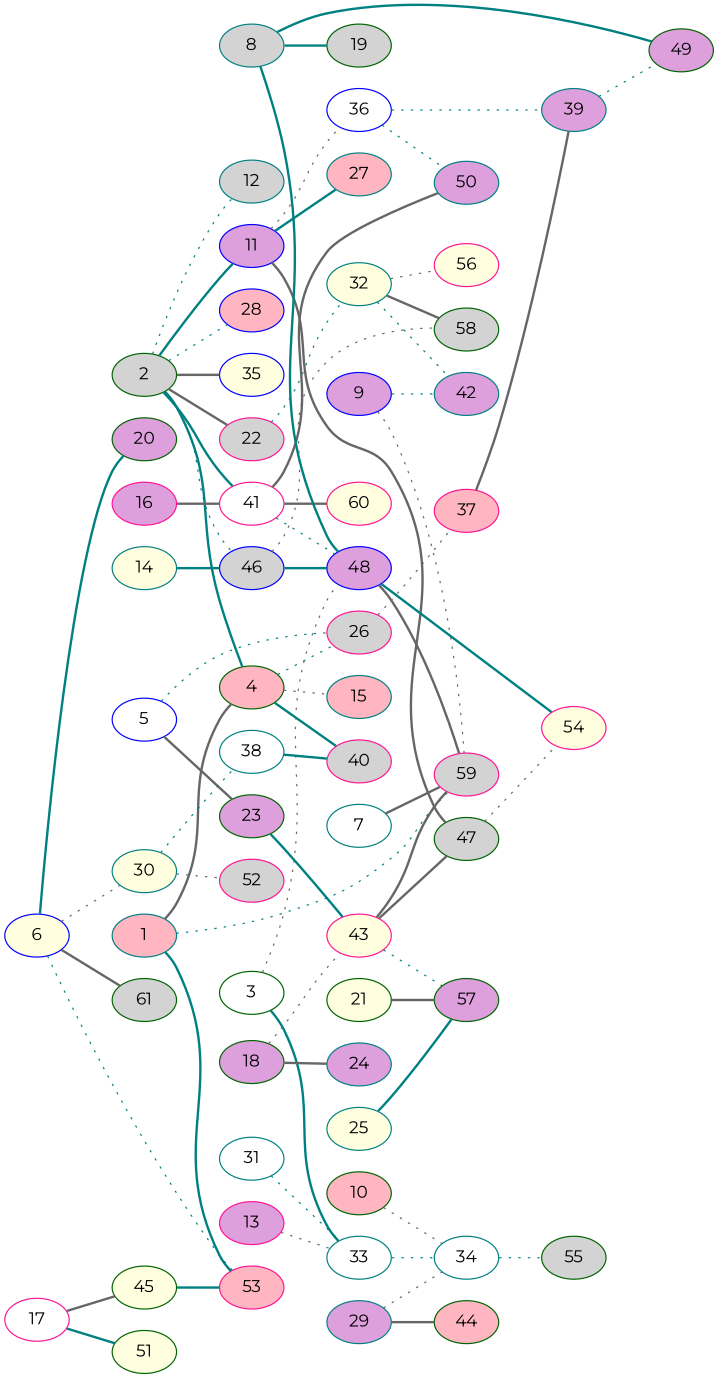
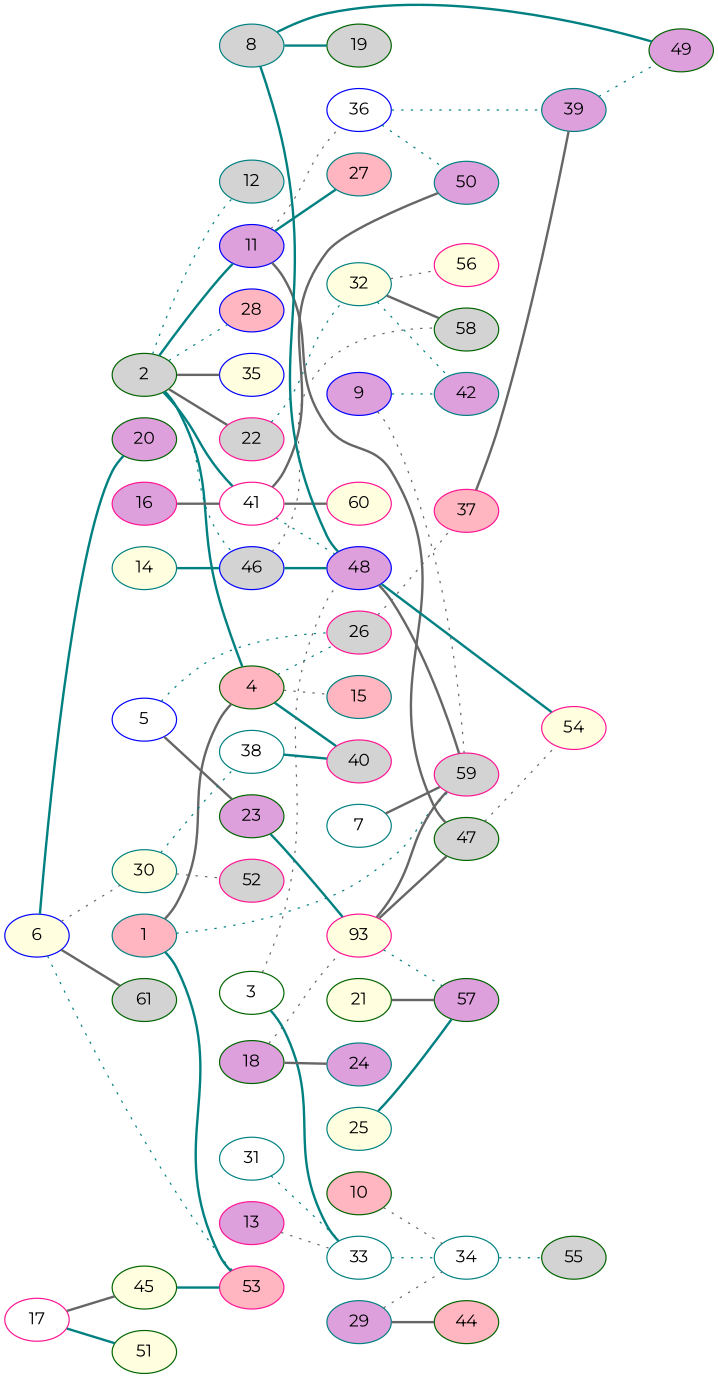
(359, 936) -> (359, 936)
